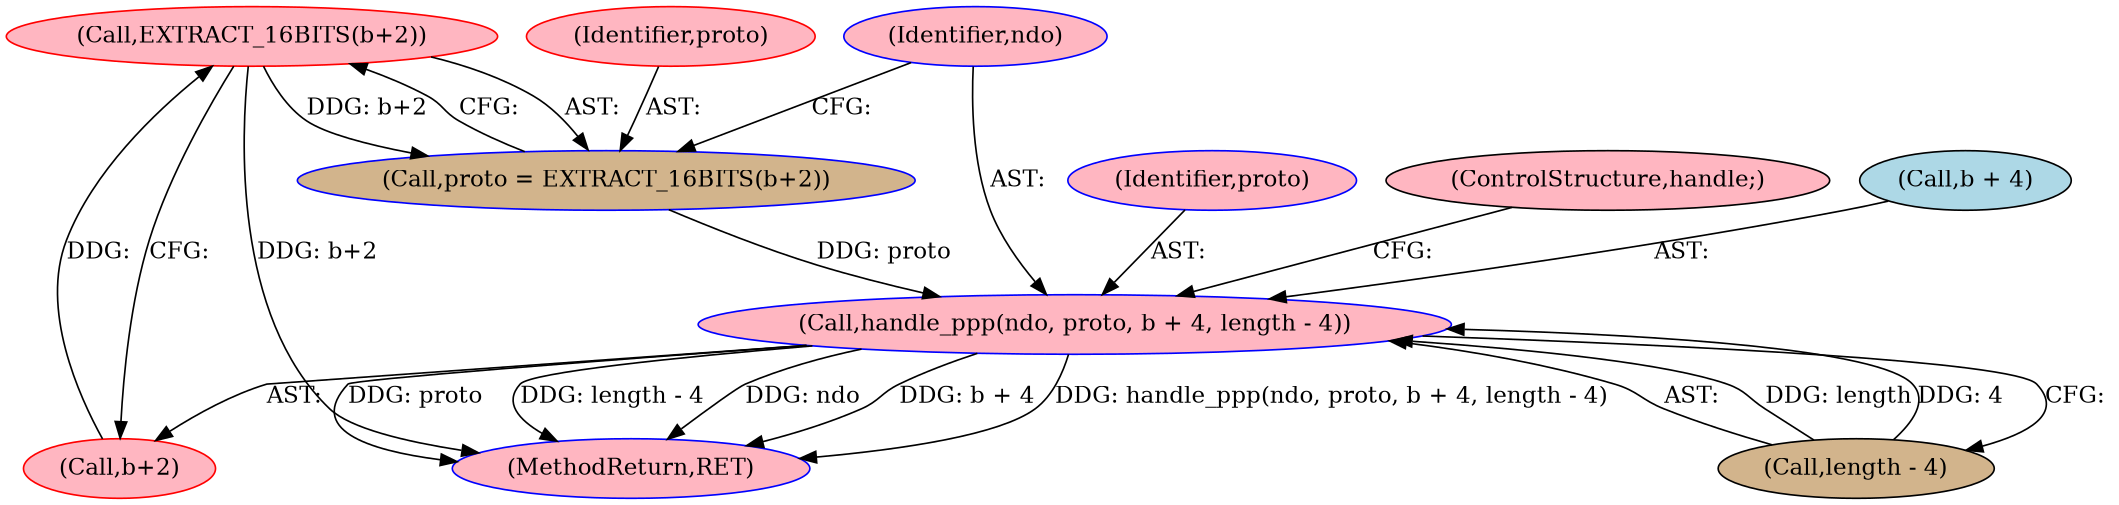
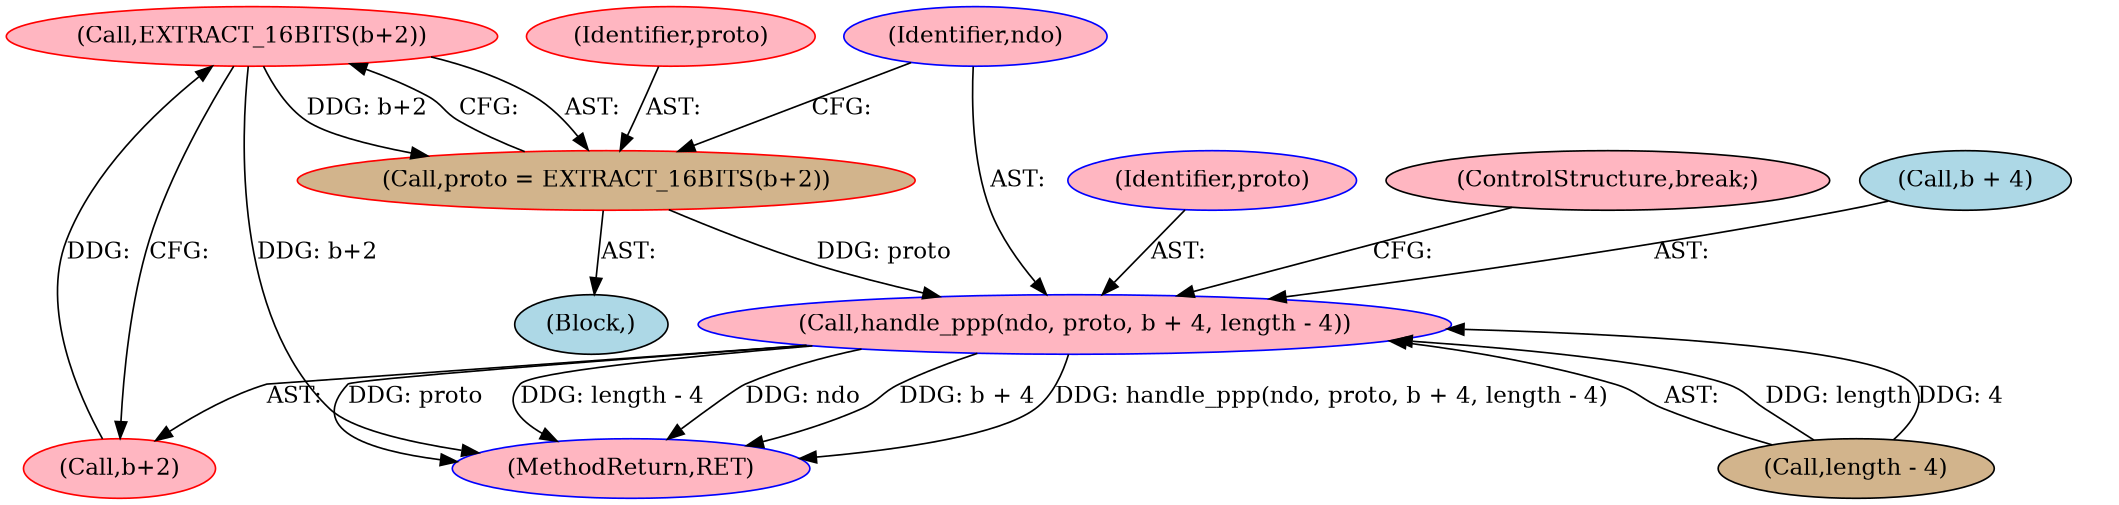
(606, 180) -> (606, 180)
(1608, 180) -> (1608, 180)
none -> (591, 324)
(1890, 360) -> none
